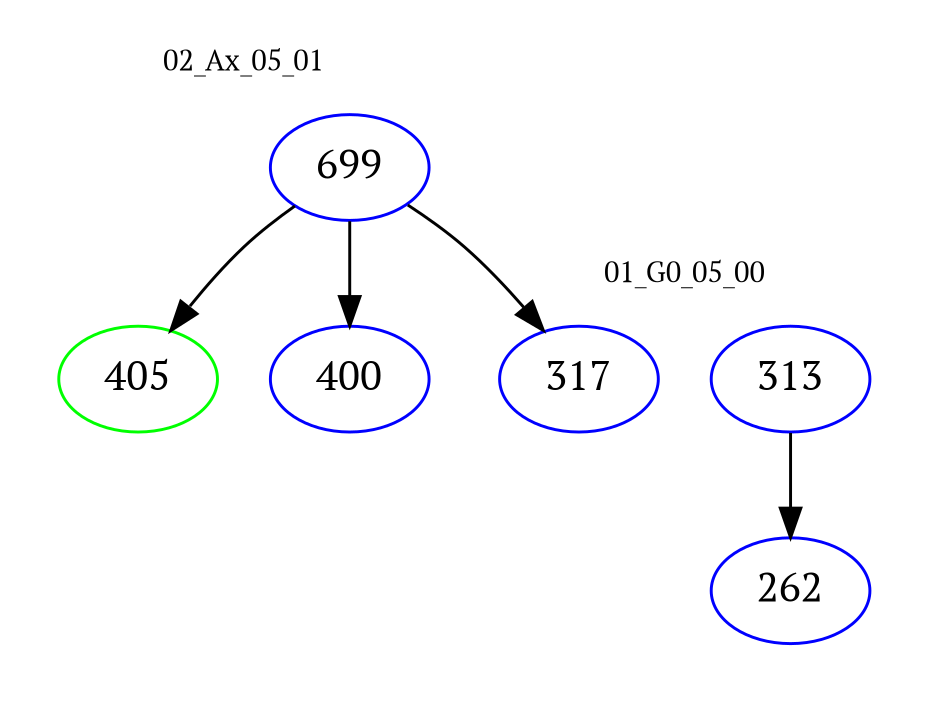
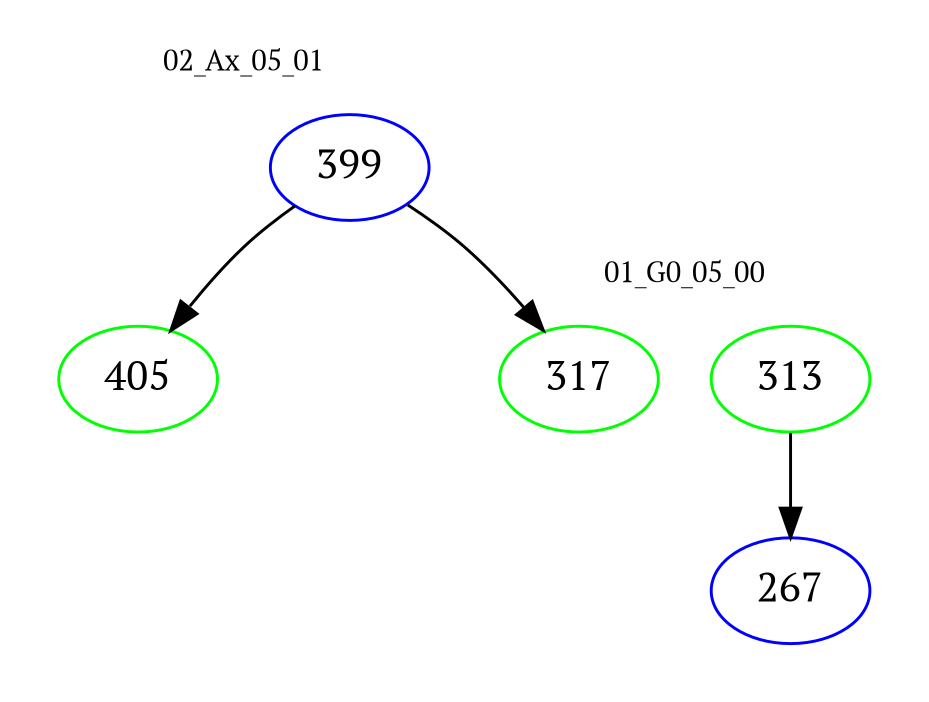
(350, 168) -> (350, 168)
(350, 379) -> none
(579, 379) -> (579, 379)
(791, 379) -> (791, 379)
(791, 591) -> (791, 591)
